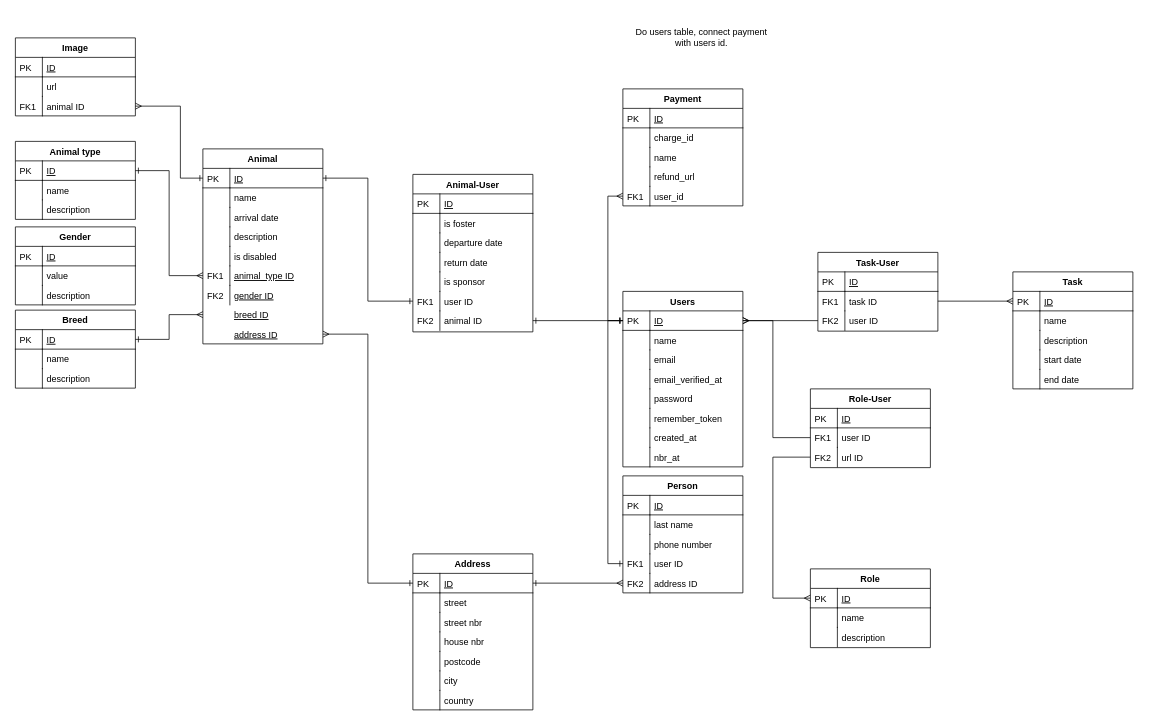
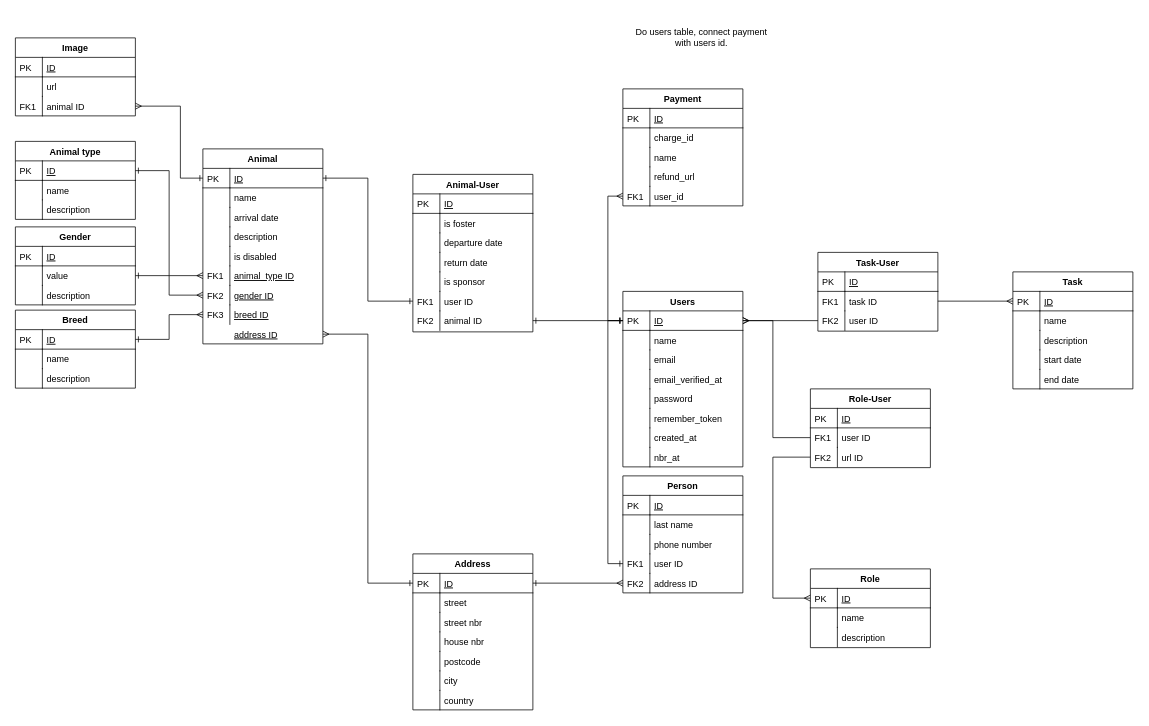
none -> (169, 285)
none -> (216, 315)
